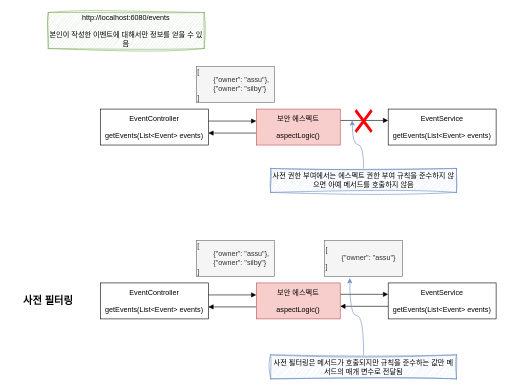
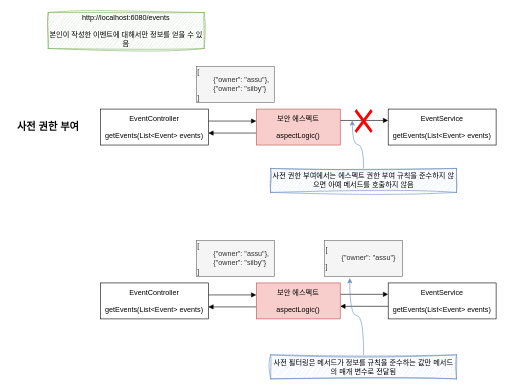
none -> (48, 127)
(48, 301) -> none
(364, 367) -> (364, 367)
